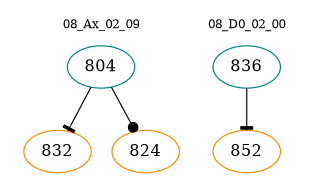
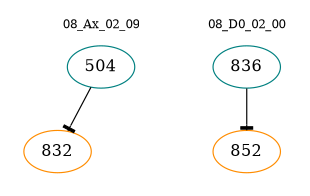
(101, 67) -> (101, 67)
(146, 152) -> none
